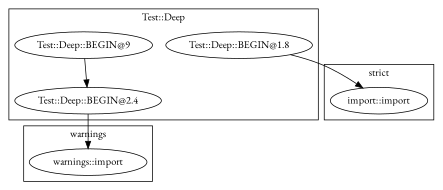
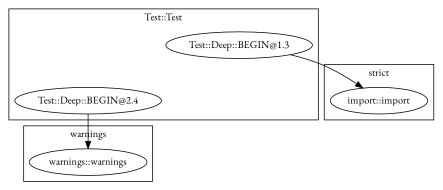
(164, 17) -> (164, 17)
(84, 45) -> none
(239, 45) -> (239, 45)
(88, 162) -> (88, 162)
